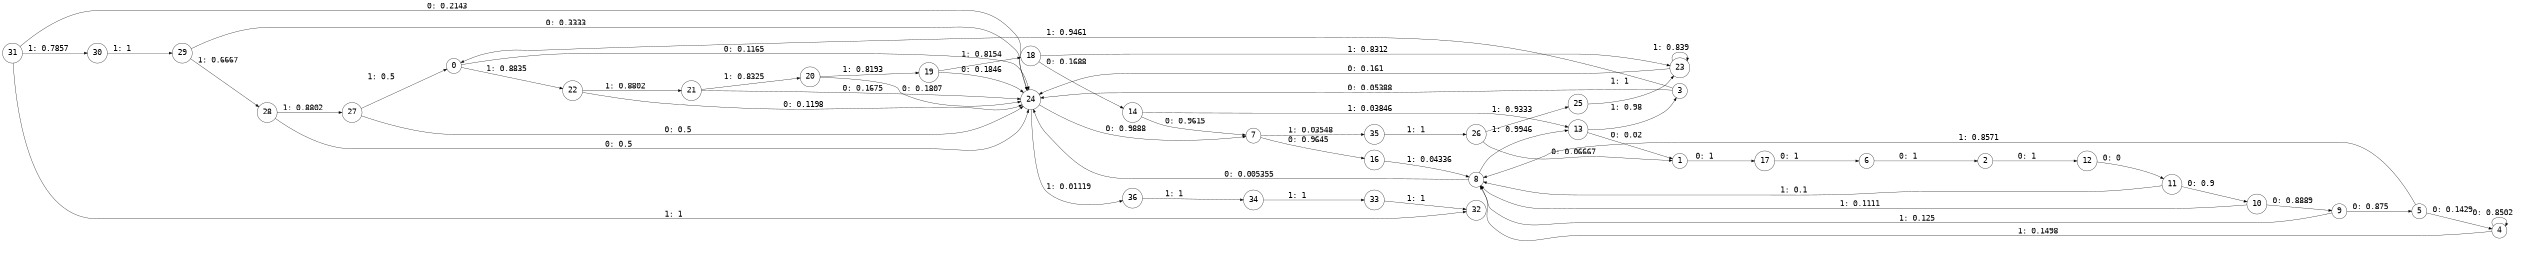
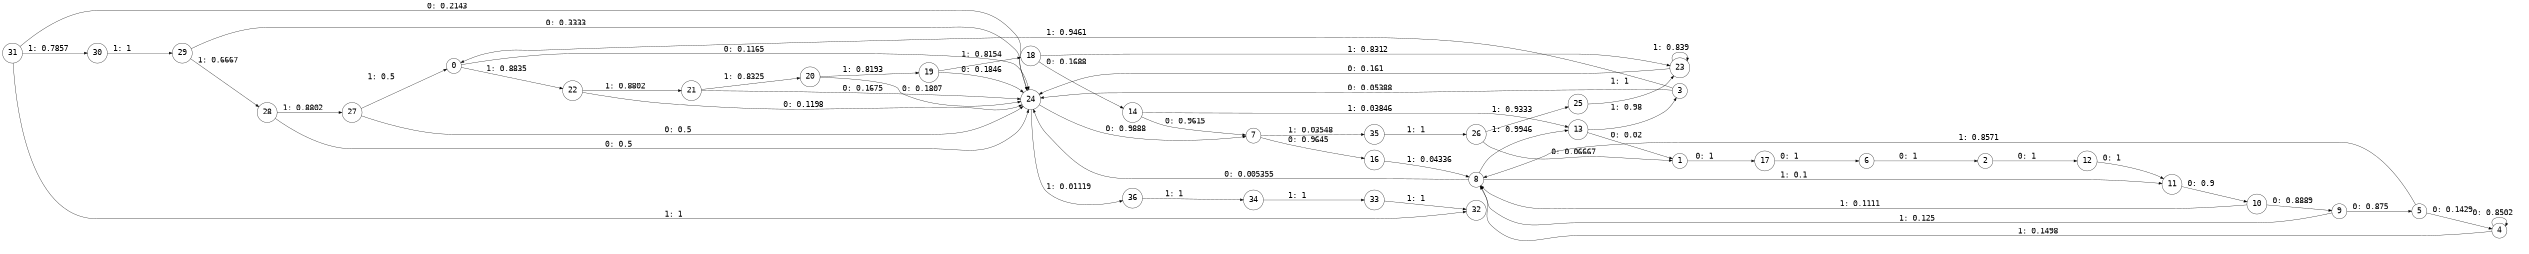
(2130, 158) -> (2130, 158)
(1824, 195) -> (1821, 180)
